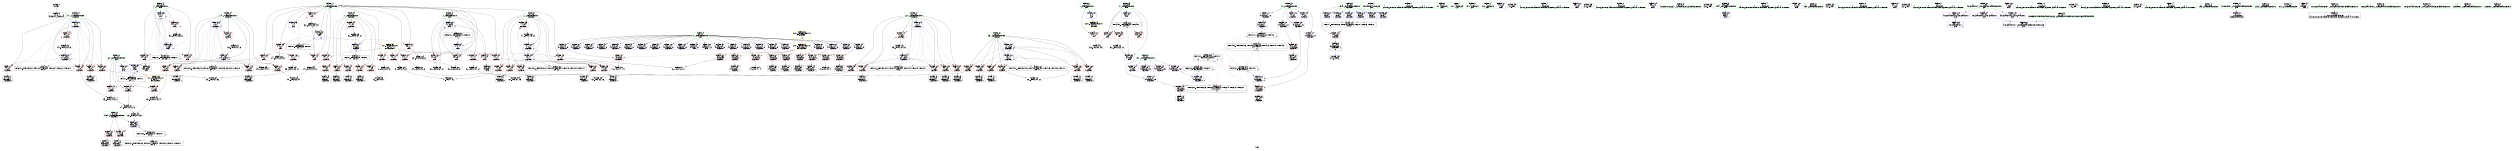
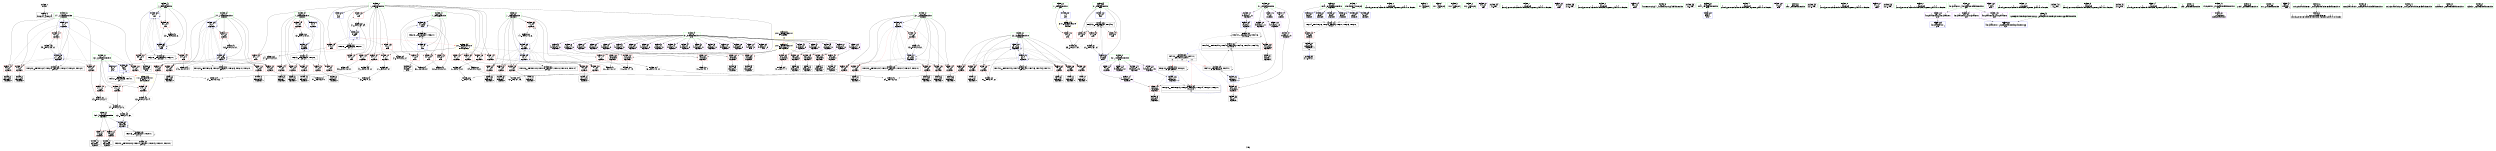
none -> (313, 25)
